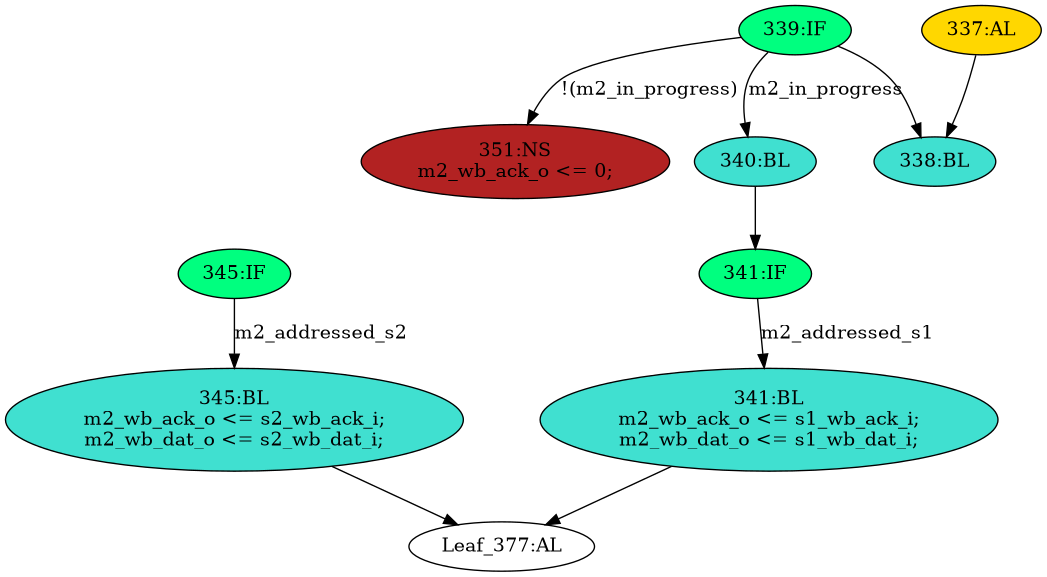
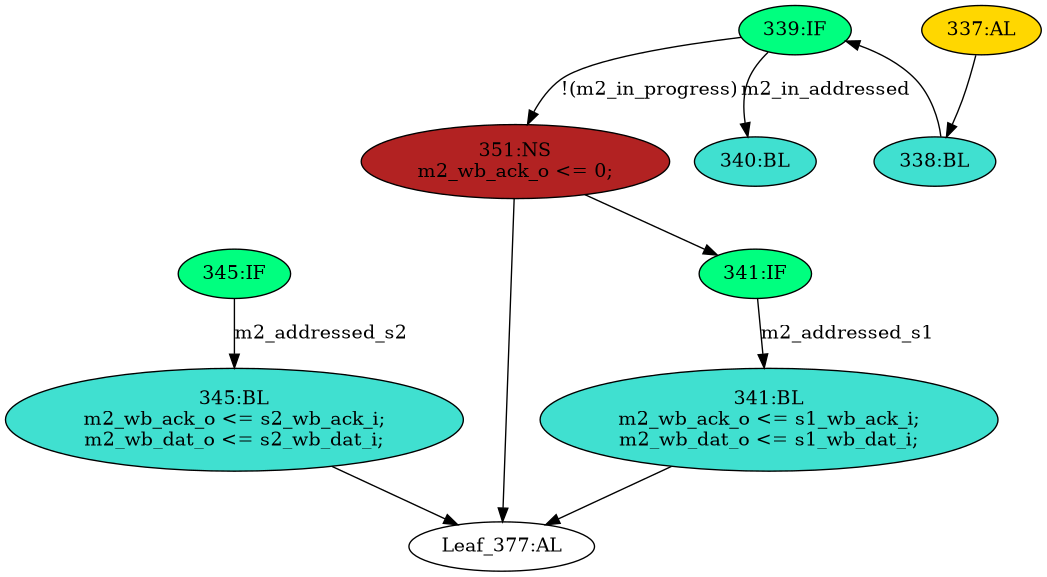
(887, 76) -> (915, 78)
(826, 90) -> (826, 90)
(755, 211) -> (645, 222)
none -> (509, 353)
